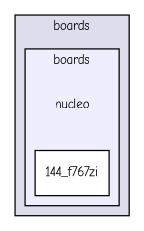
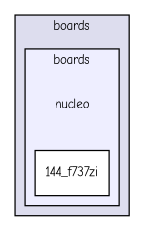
(72, 173) -> (72, 173)
